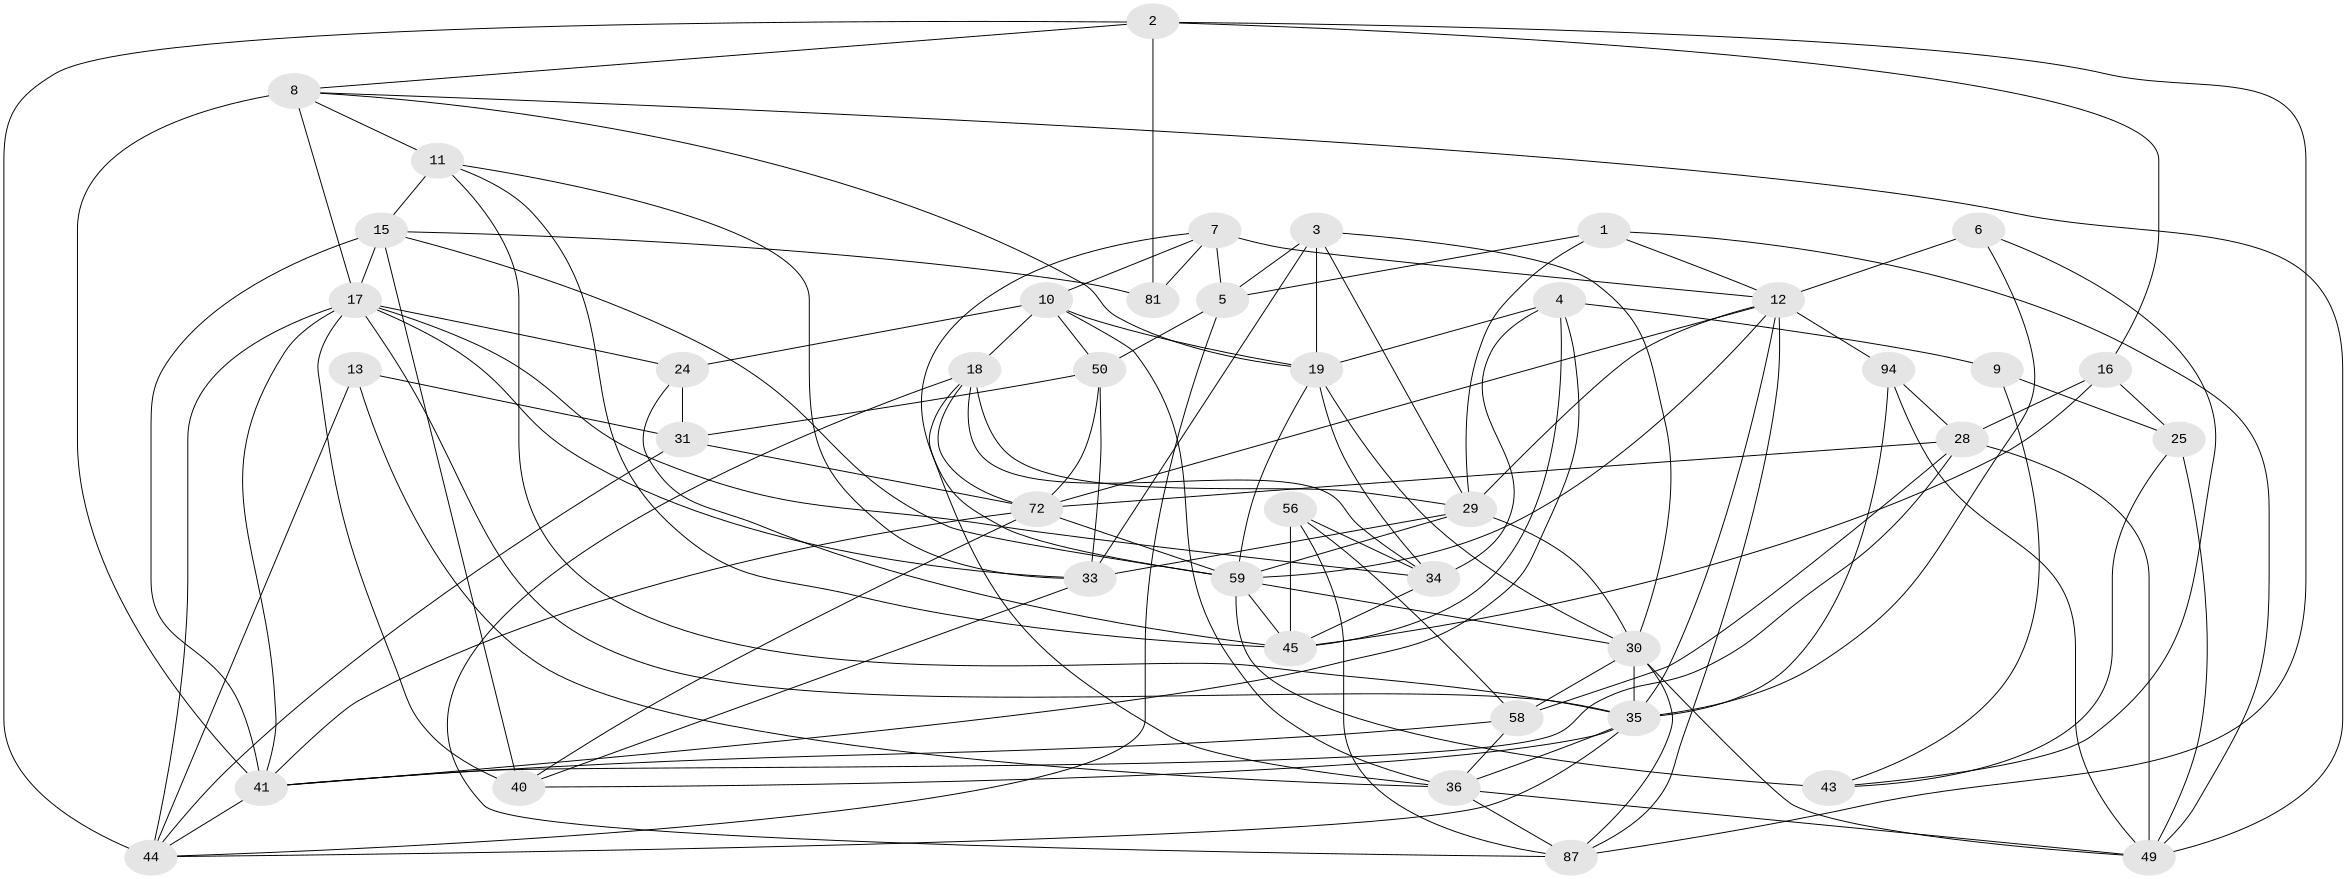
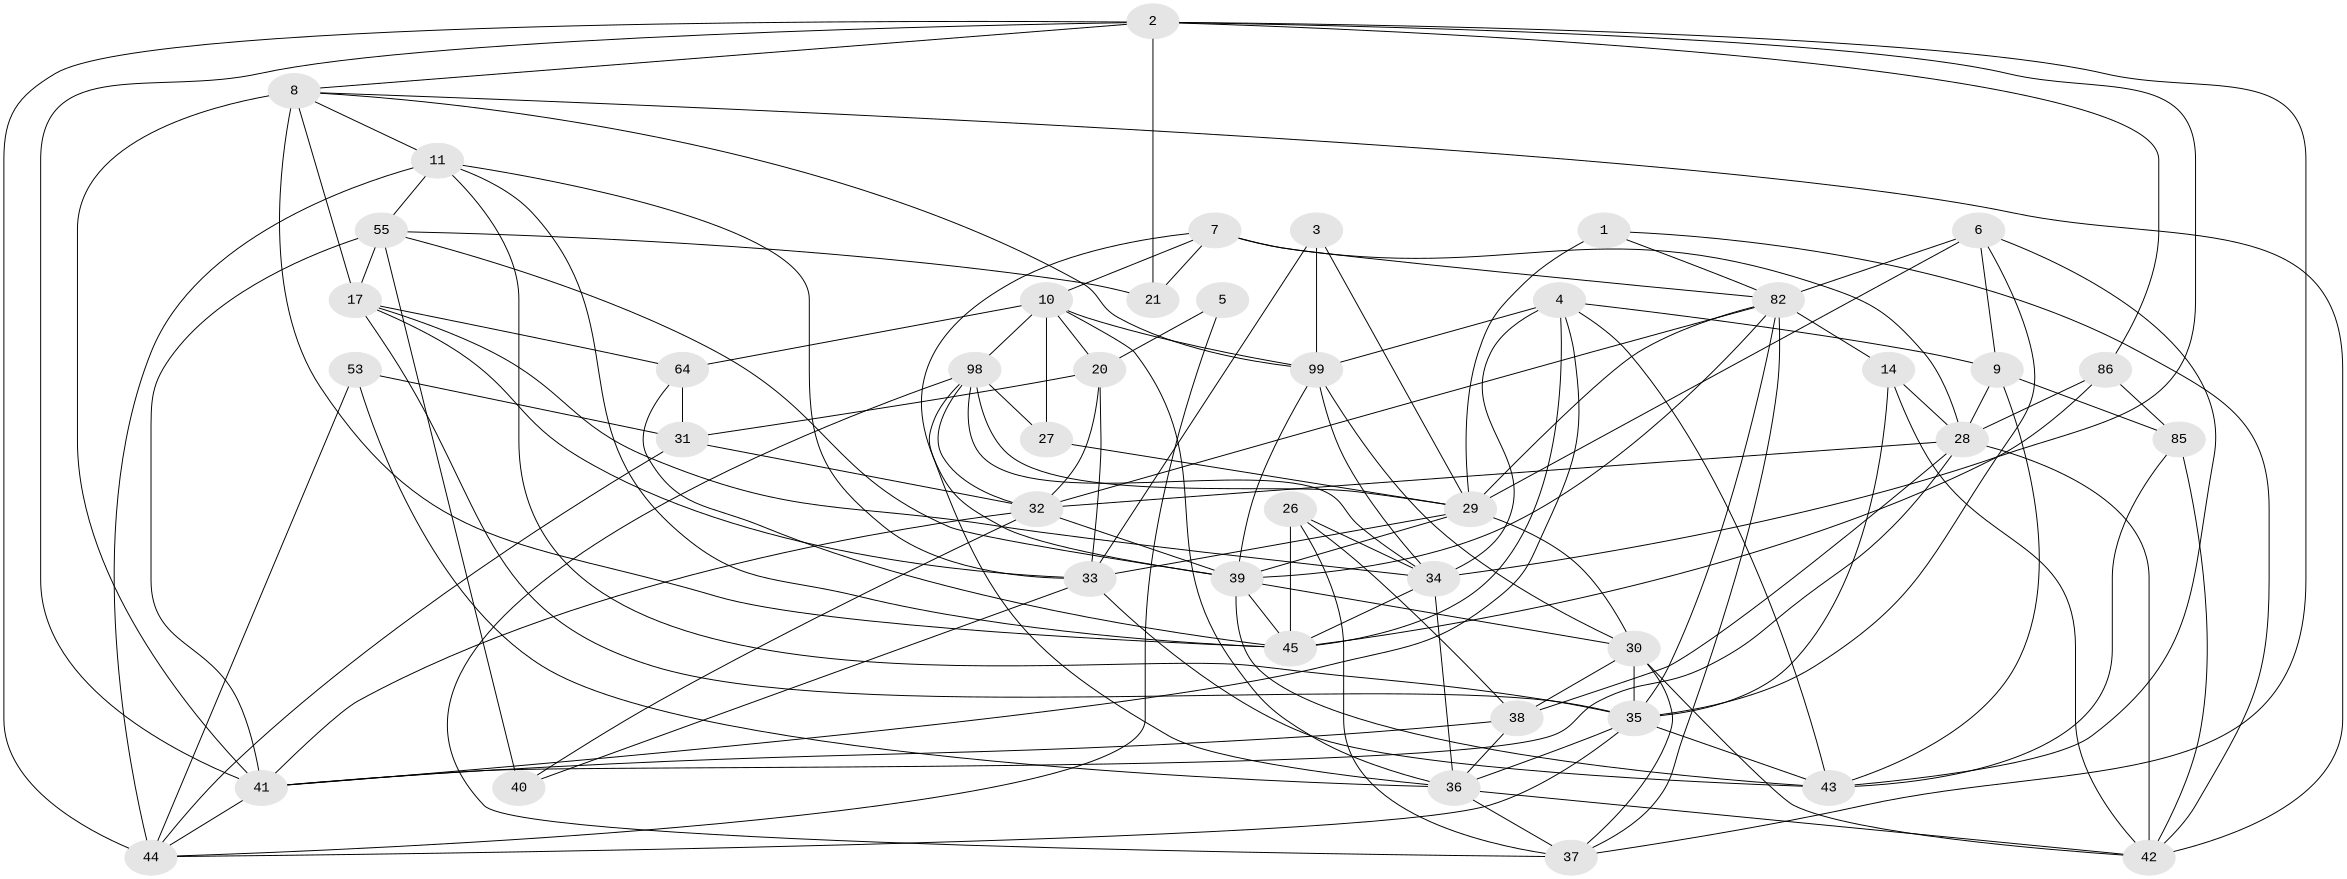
none -> (2182, 116)
(381, 230) -> (381, 230)
(1219, 265) -> (1632, 250)
(1270, 265) -> none
(1397, 268) -> none
(1153, 300) -> (1153, 300)
(1778, 300) -> (1778, 300)
none -> (1988, 300)
(1635, 324) -> none
(355, 370) -> (355, 370)
(682, 370) -> (682, 370)
(975, 370) -> (975, 370)
(1100, 370) -> (1100, 370)
(1317, 370) -> (1317, 370)
none -> (1725, 370)
(1889, 370) -> (1889, 370)
(2106, 370) -> (2106, 370)
none -> (1980, 405)
none -> (1046, 439)
(2179, 439) -> (2179, 439)
(1037, 509) -> (1037, 509)
(1290, 509) -> (1290, 509)
(247, 526) -> (205, 80)
none -> (1740, 534)
(188, 537) -> (128, 431)
(358, 568) -> none
none -> (620, 571)
(1237, 579) -> (1237, 579)
none -> (1443, 679)
(1517, 718) -> (1517, 718)
none -> (1430, 760)
(1081, 777) -> (1724, 751)
(1571, 858) -> (1571, 858)
(2149, 858) -> (2149, 858)
